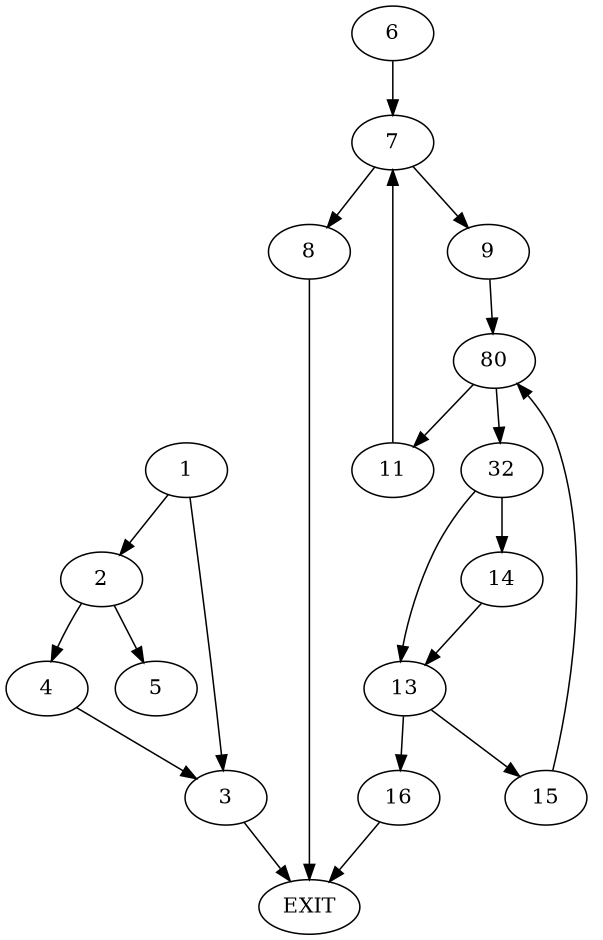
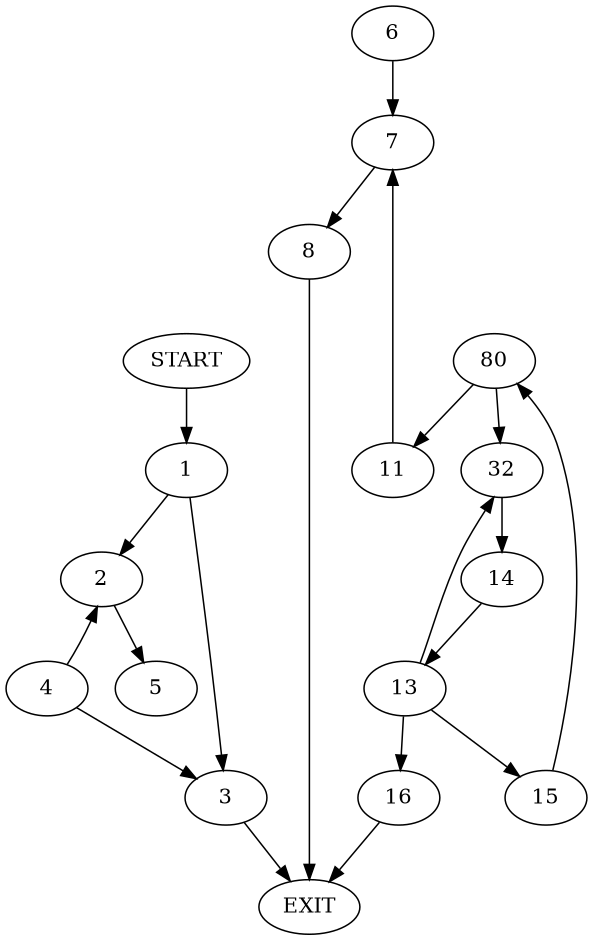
(488, 252) -> none
none -> (187, 361)
(429, 564) -> (447, 584)
(69, 625) -> (80, 643)
